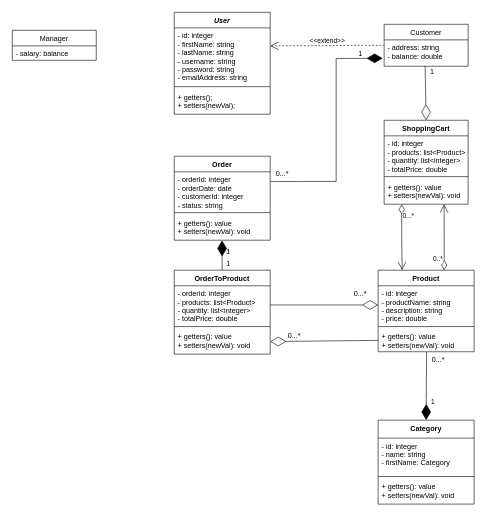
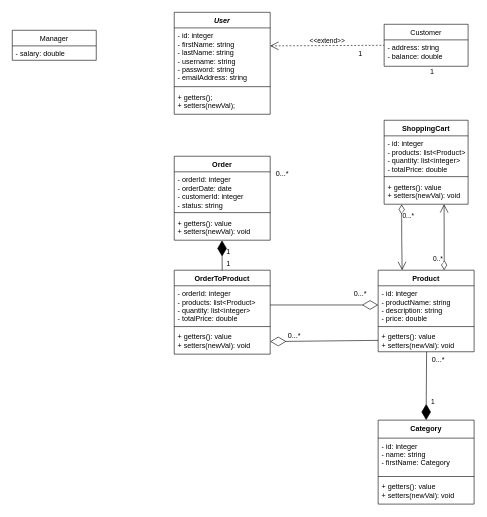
(45, 54) -> (43, 54)
(426, 85) -> none
(305, 182) -> none
